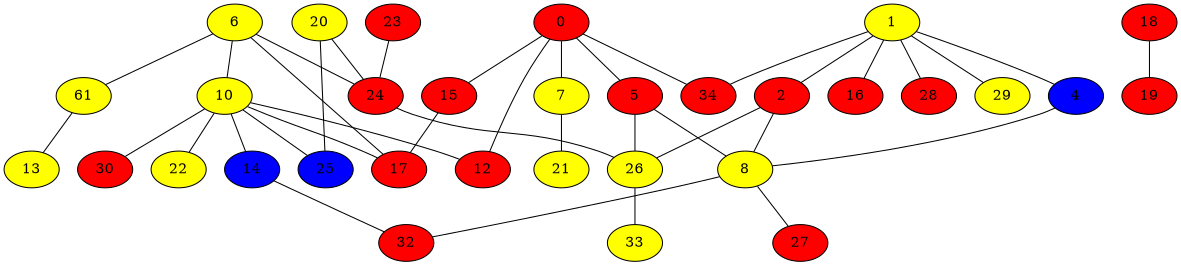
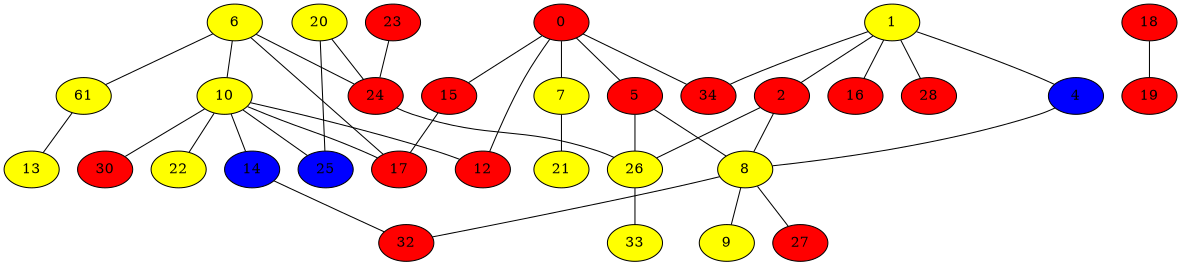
(1002, 96) -> none
none -> (727, 243)
